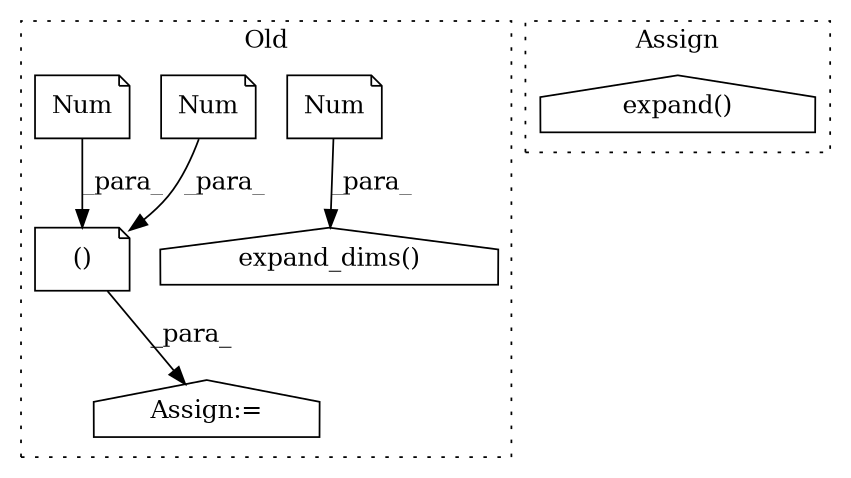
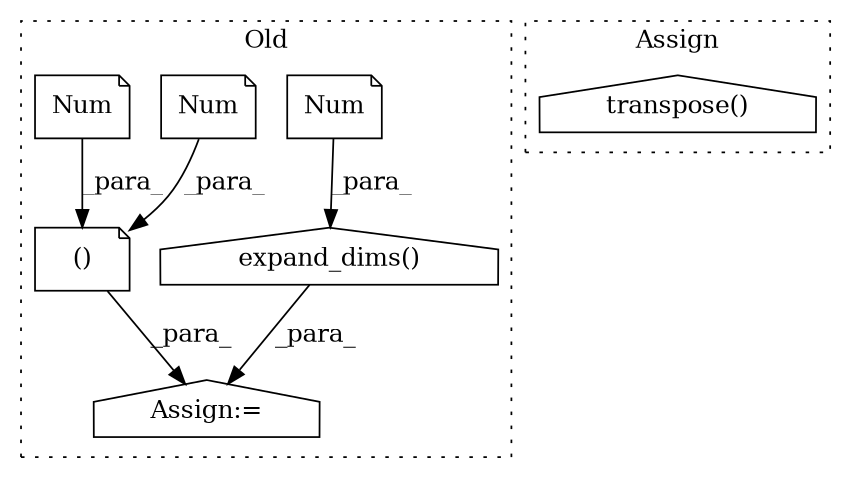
(678, 107) -> (678, 107)
none -> (275, 327)
